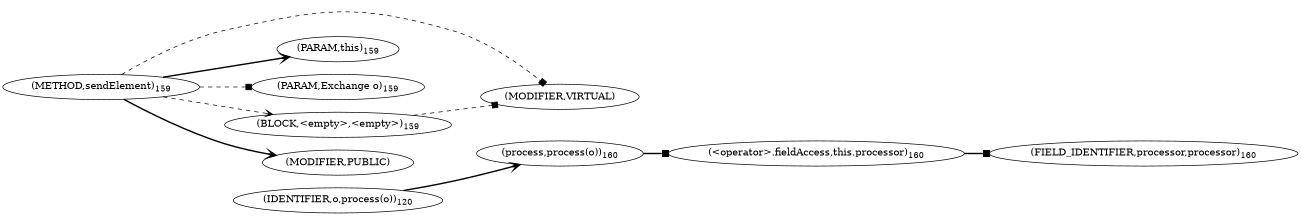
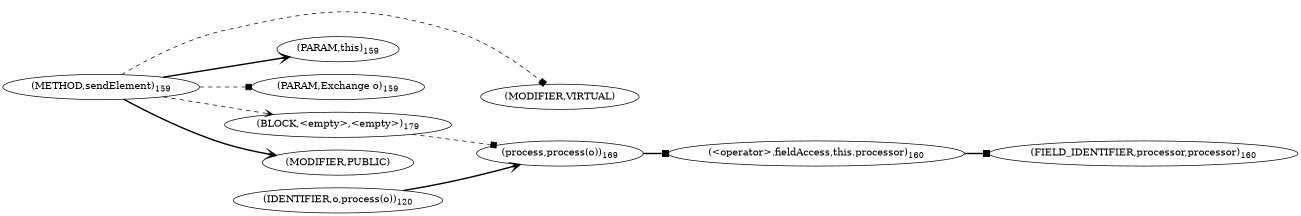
(452, 110) -> (451, 139)
(412, 124) -> (412, 124)
(610, 152) -> (610, 152)
